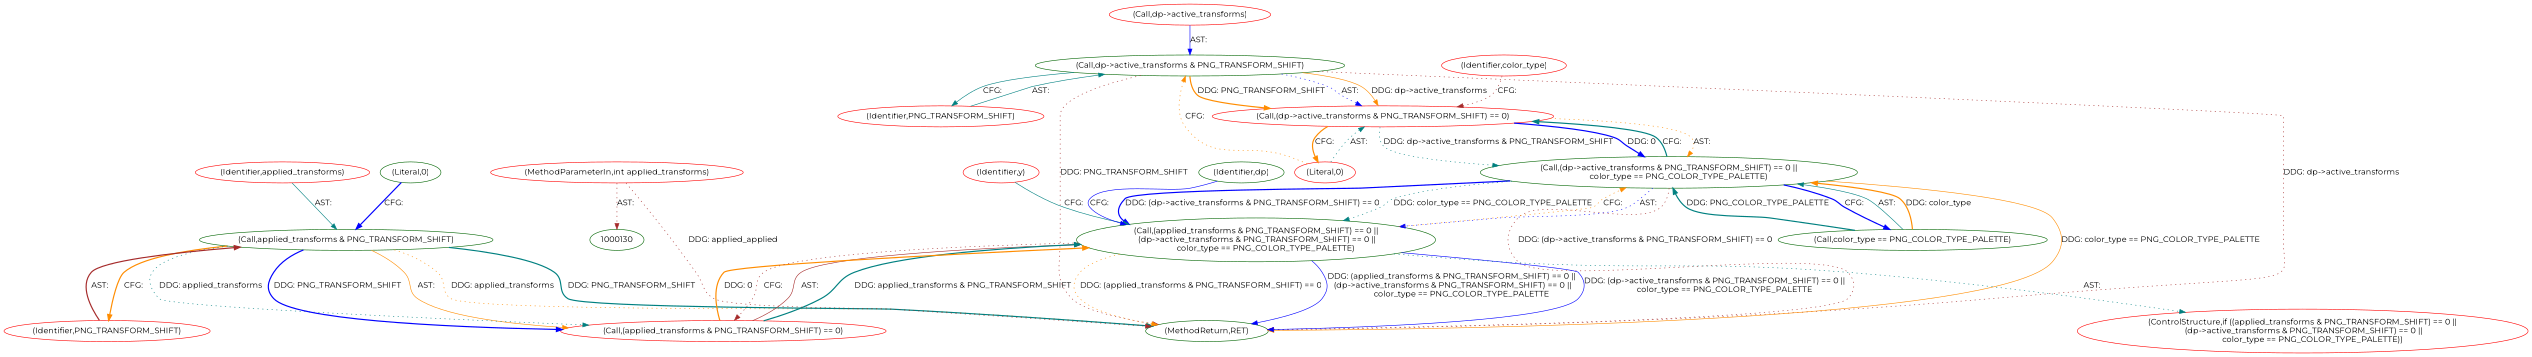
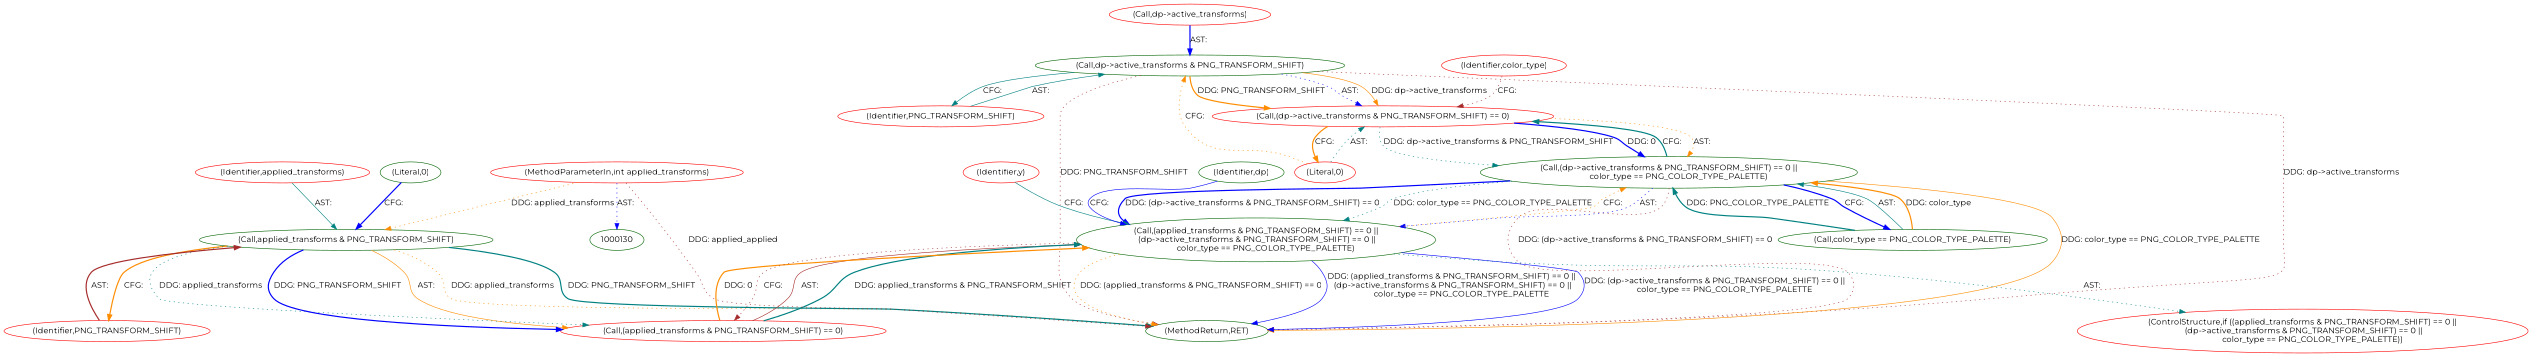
(1190, 37) -> (1190, 37)
(617, 203) -> (617, 203)
none -> (484, 205)
